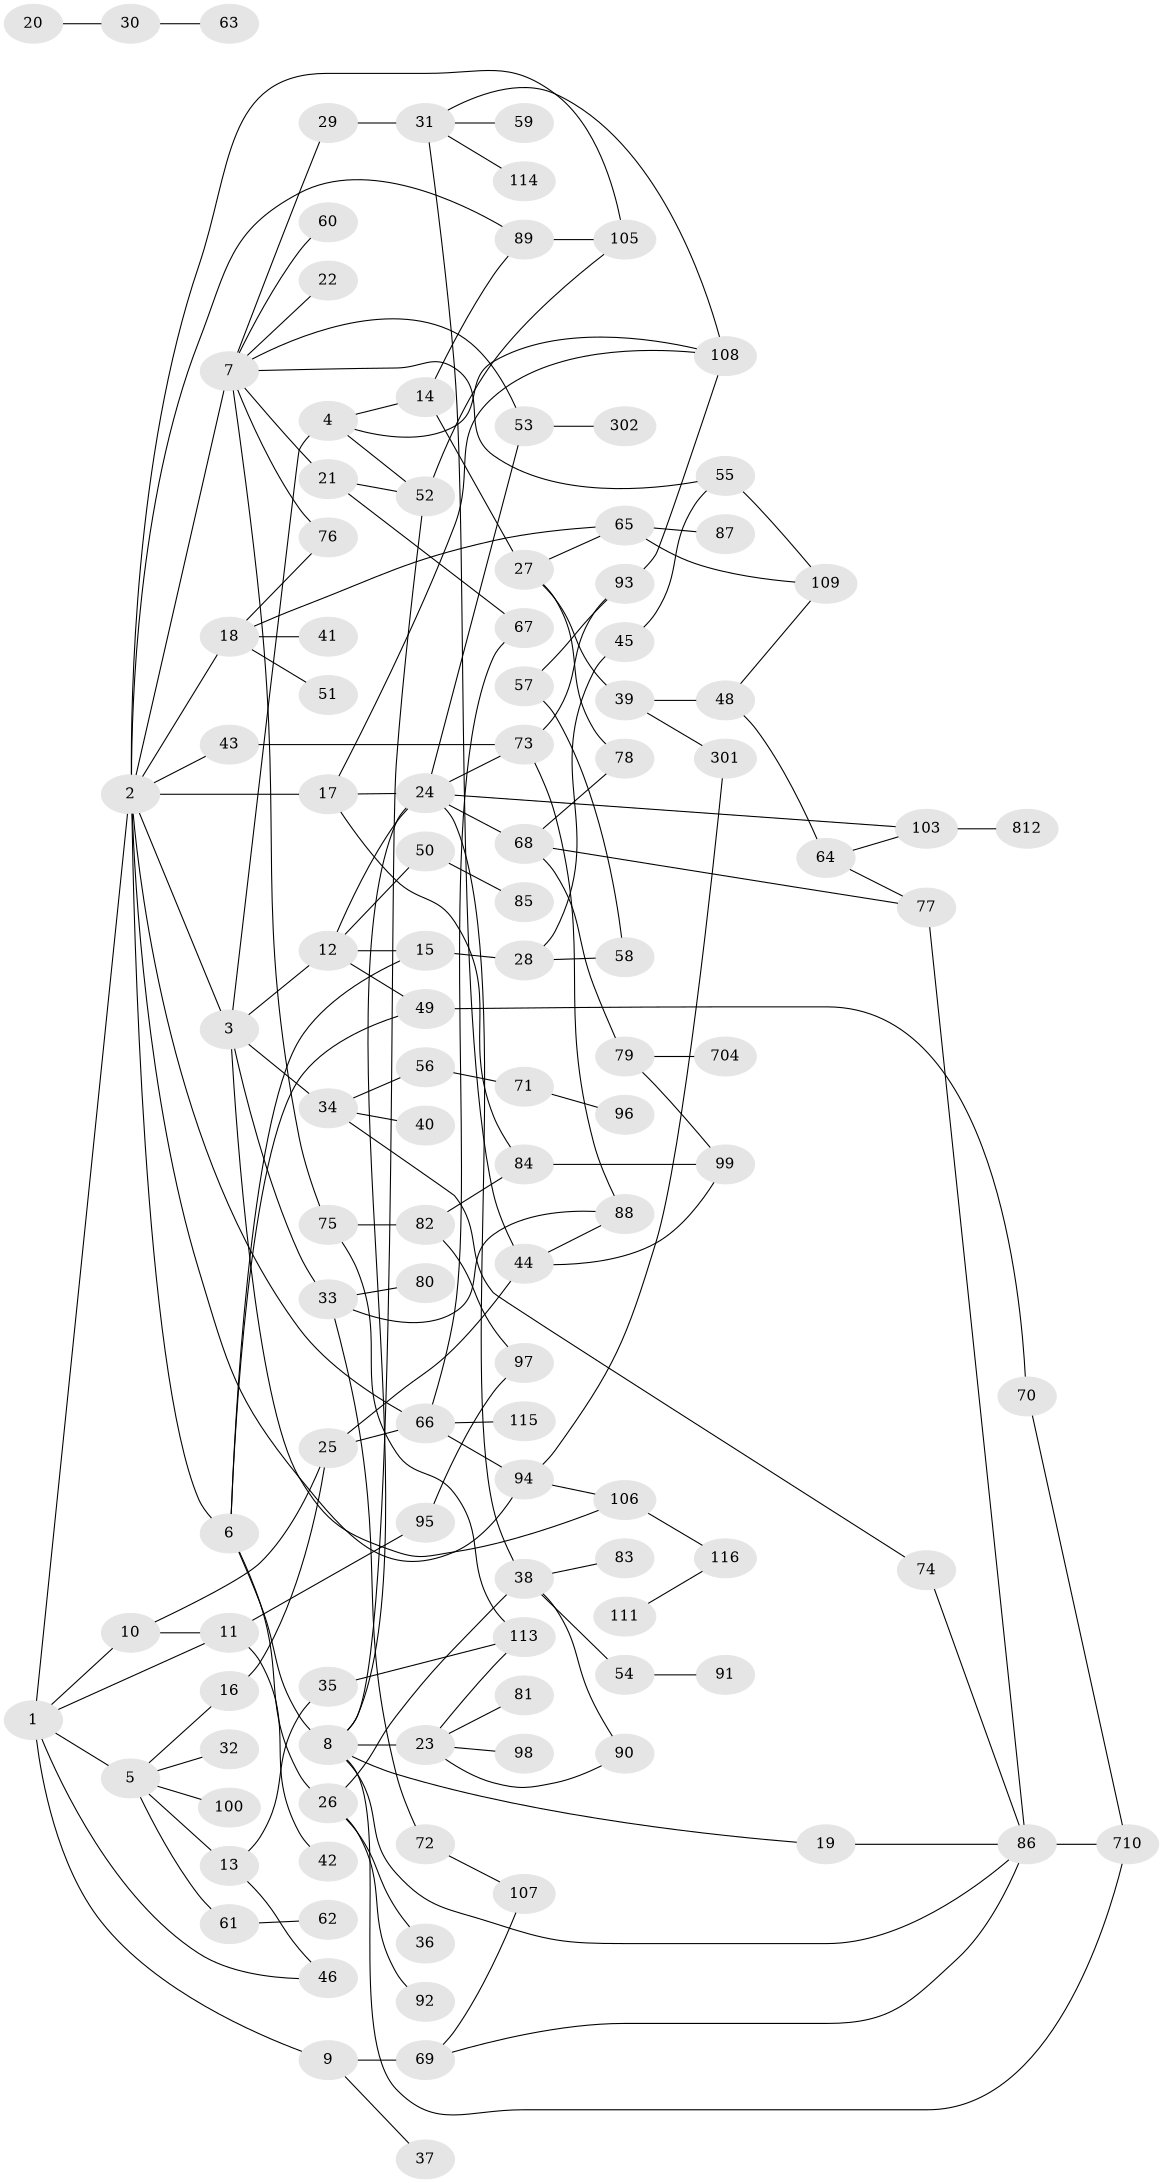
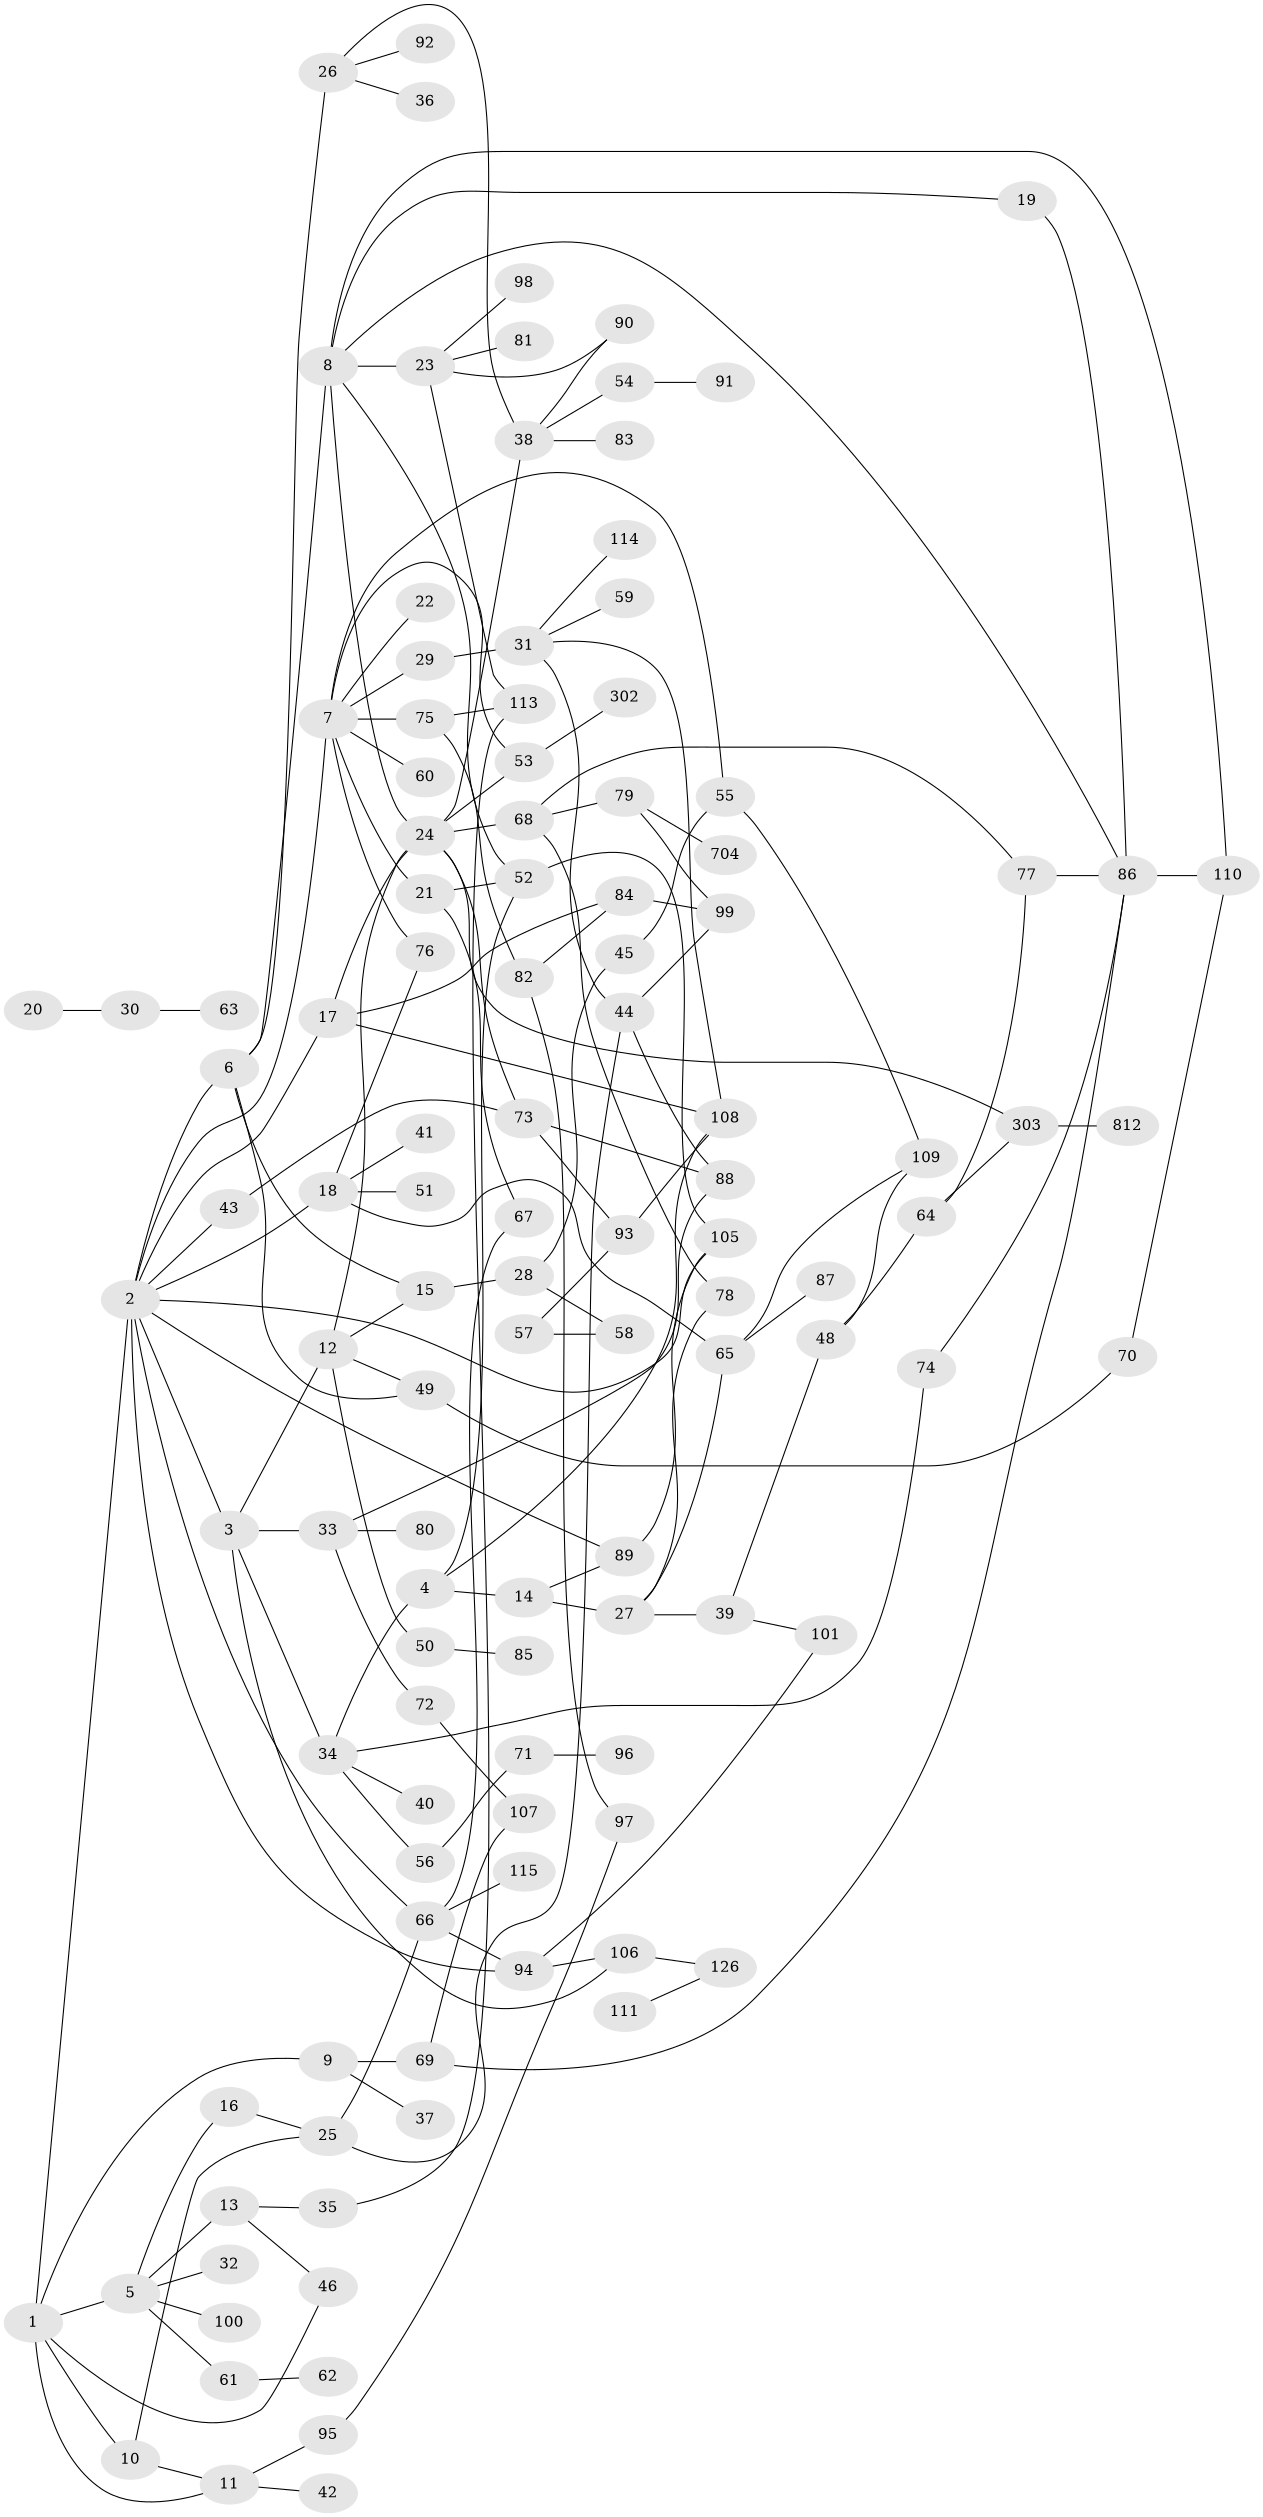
(725, 759) -> (826, 1635)
(261, 765) -> (367, 1668)
(927, 829) -> (1027, 1126)
(725, 1558) -> (725, 1968)
(1128, 1844) -> (1228, 876)
